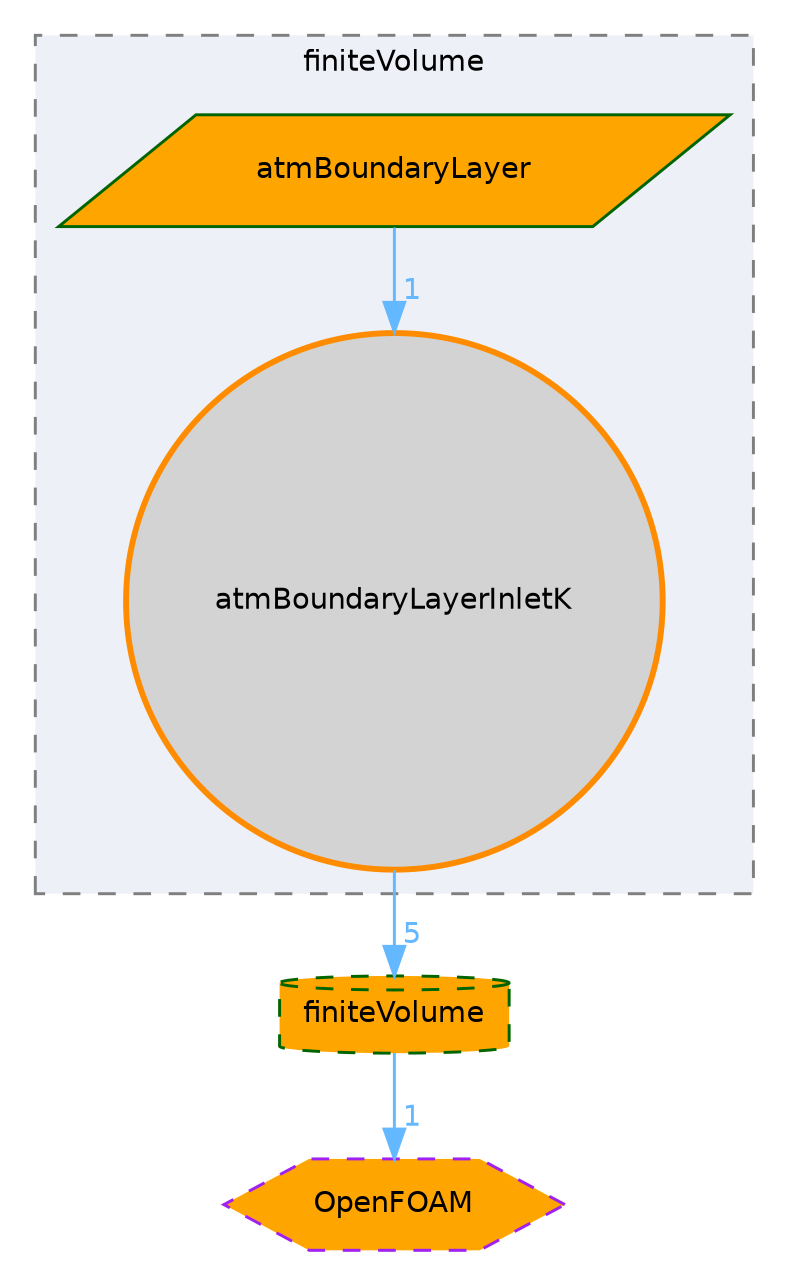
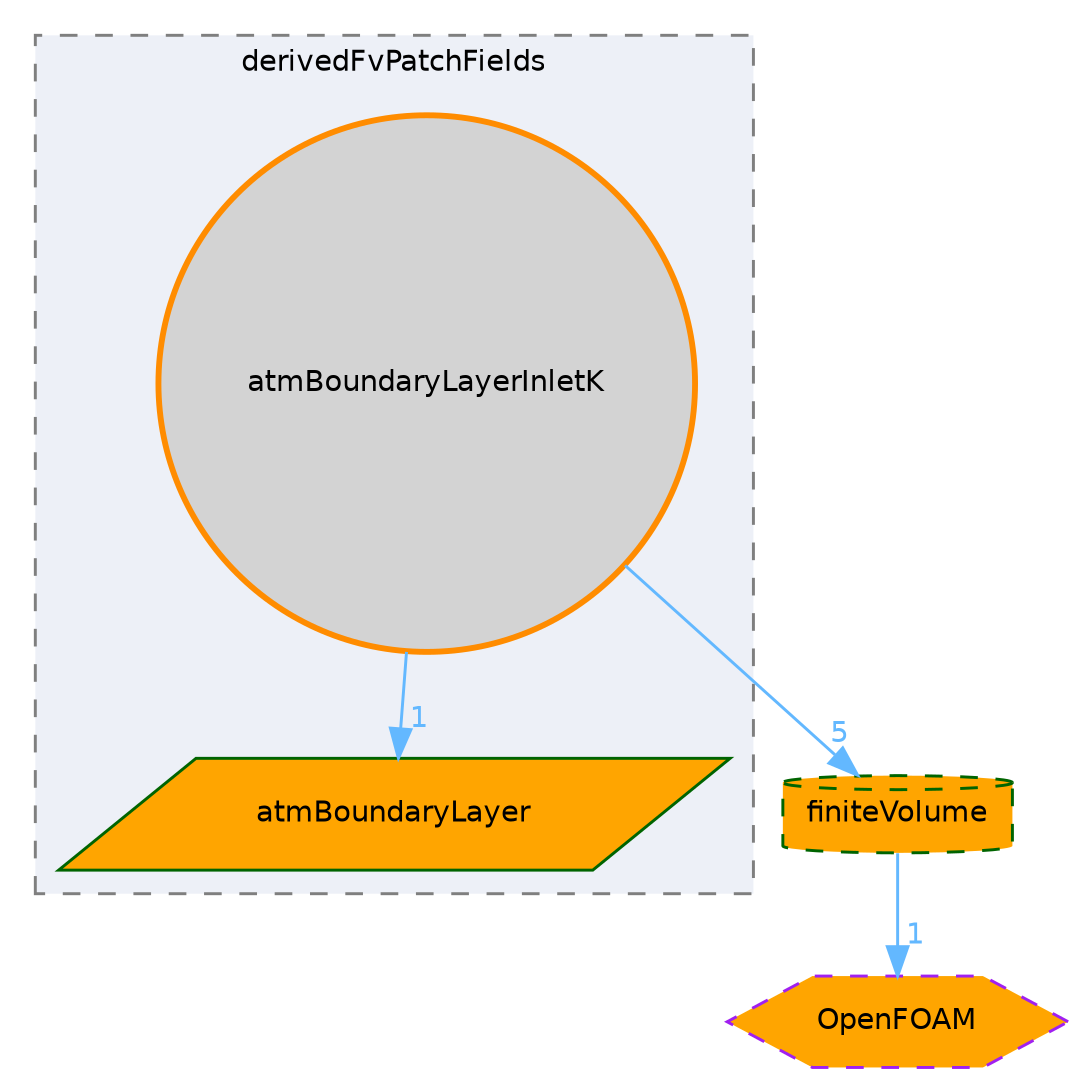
(394, 63) -> (394, 63)
(394, 265) -> (404, 690)
